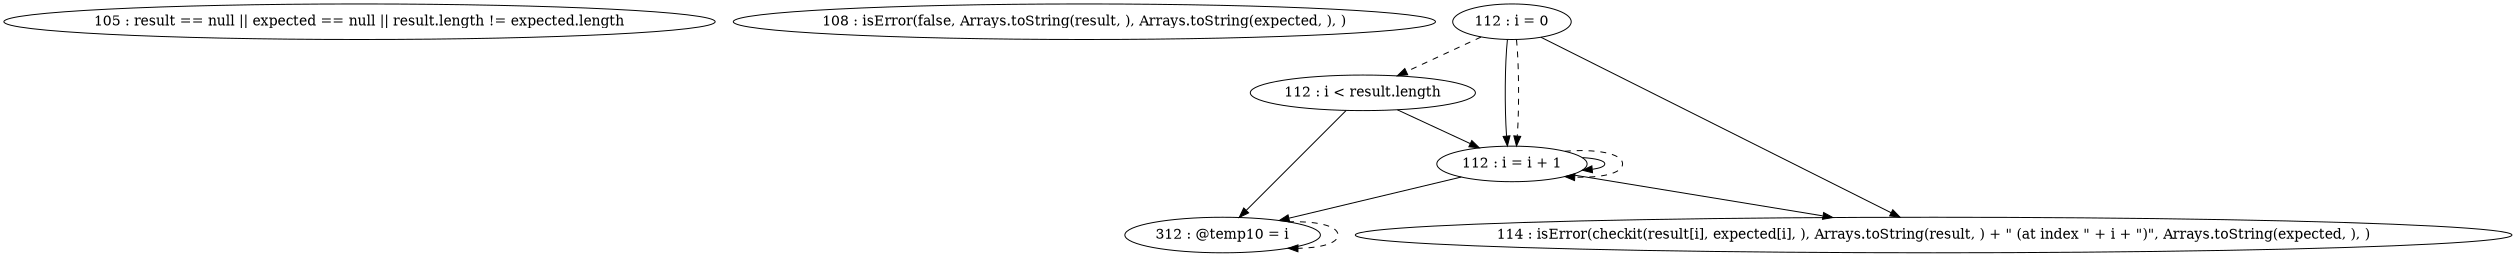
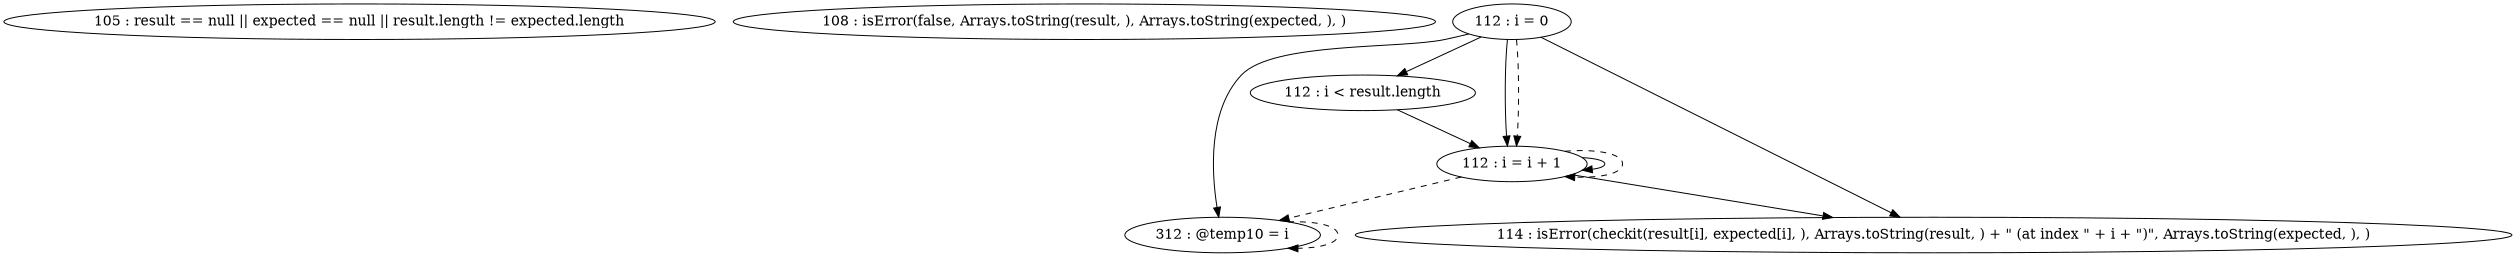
(1444, 54) -> (1444, 54)
(1296, 160) -> (1284, 56)
(1375, 198) -> (1375, 198)
